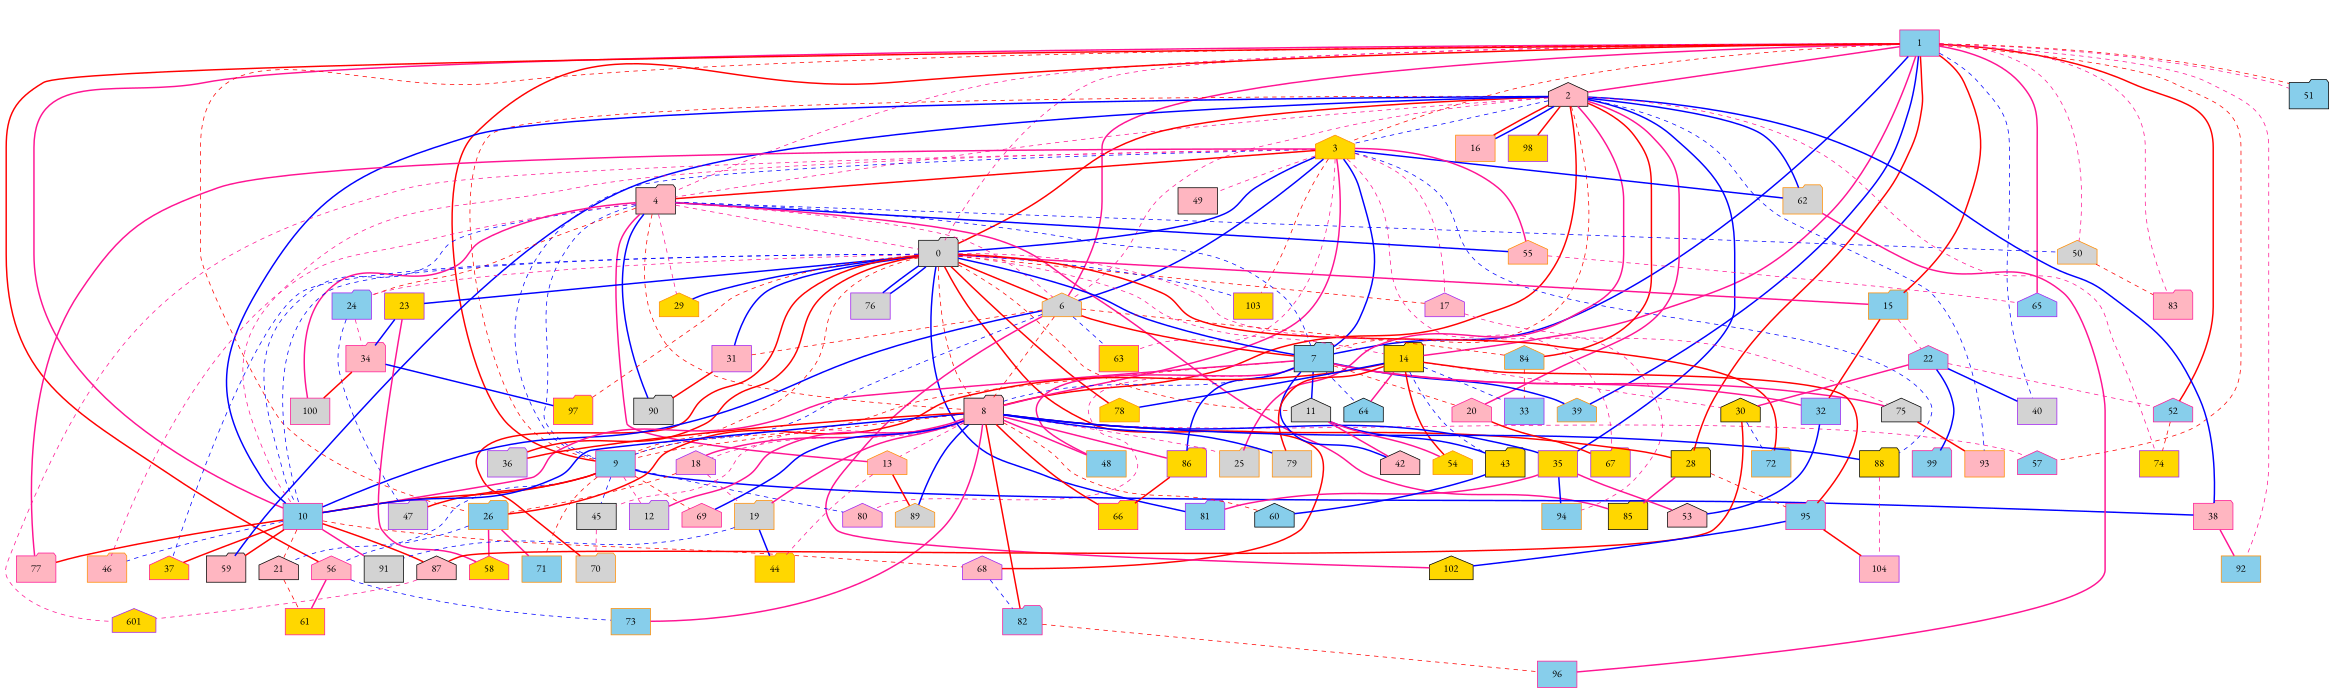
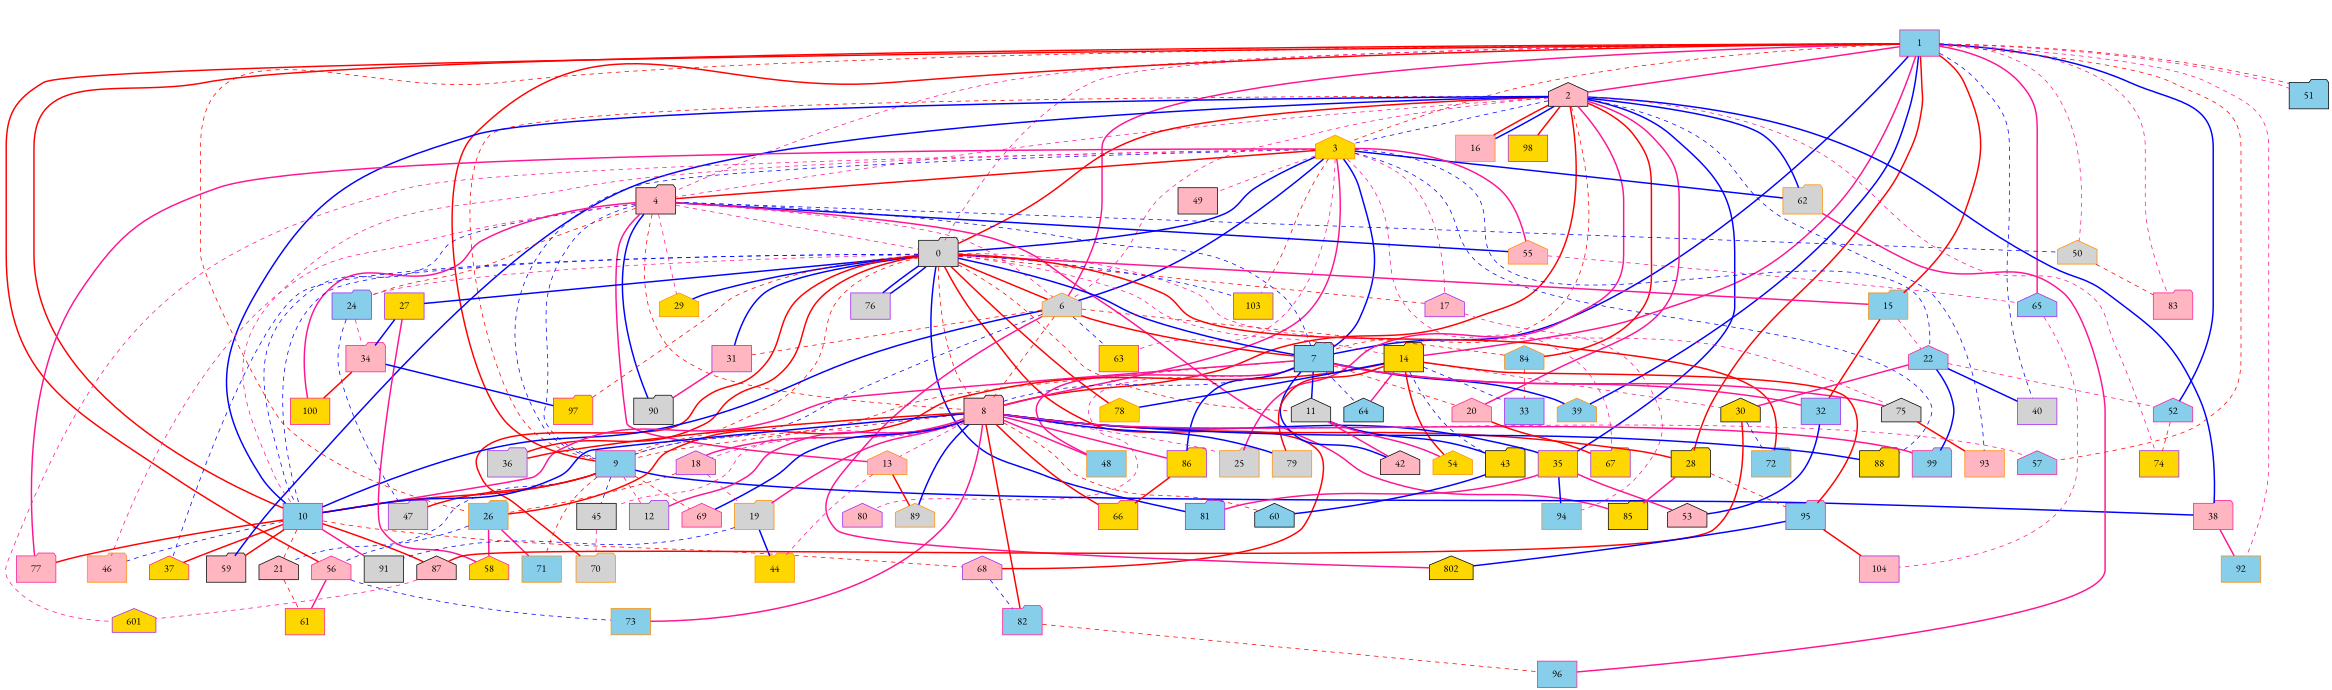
(174, 87) -> (174, 87)
(2208, 124) -> (2208, 124)
none -> (1597, 285)
(404, 306) -> (404, 306)
(693, 385) -> (693, 385)
(310, 411) -> (310, 411)
none -> (1458, 427)
(739, 492) -> none
(1879, 516) -> (2068, 497)
(1451, 569) -> (1451, 569)
